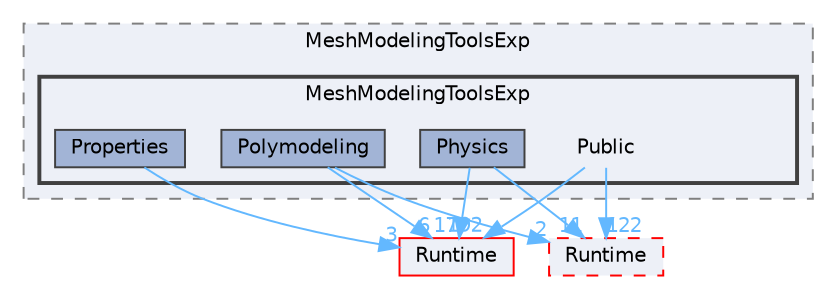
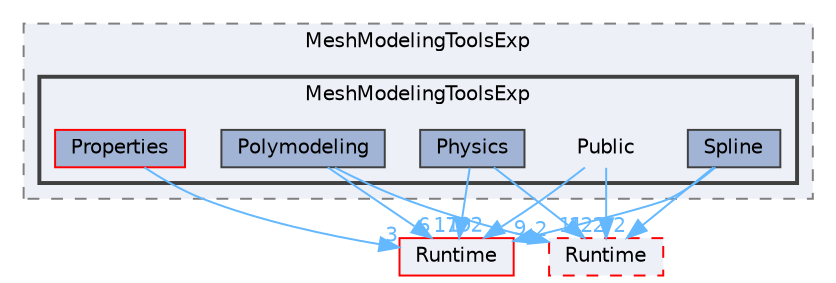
(120, 149) -> (120, 149)
none -> (734, 149)
